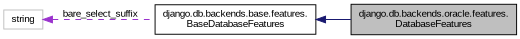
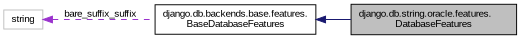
(99, 14) -> (99, 14)
(434, 20) -> (434, 20)
